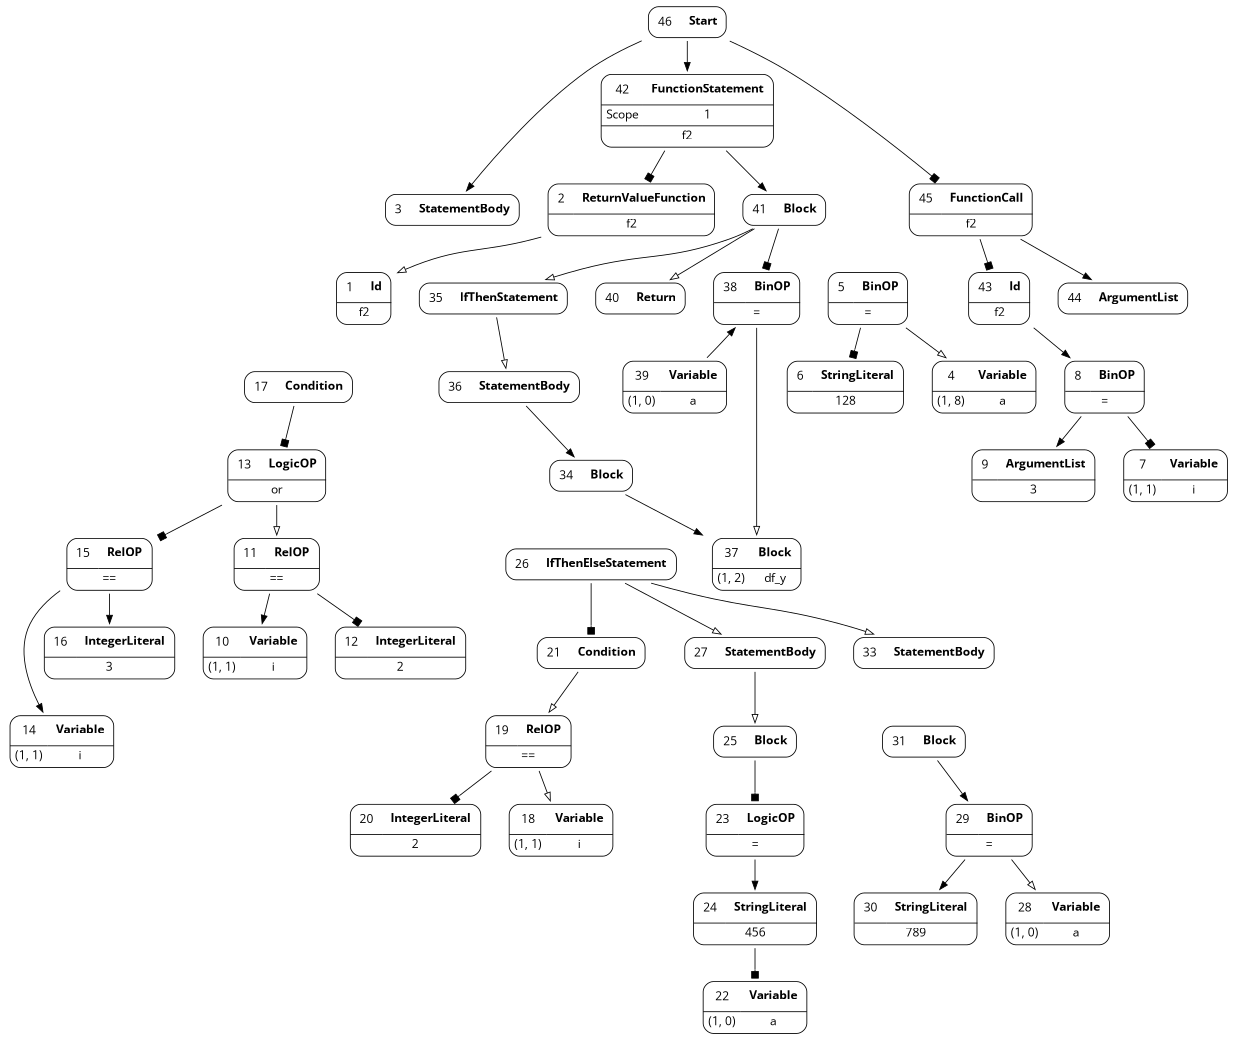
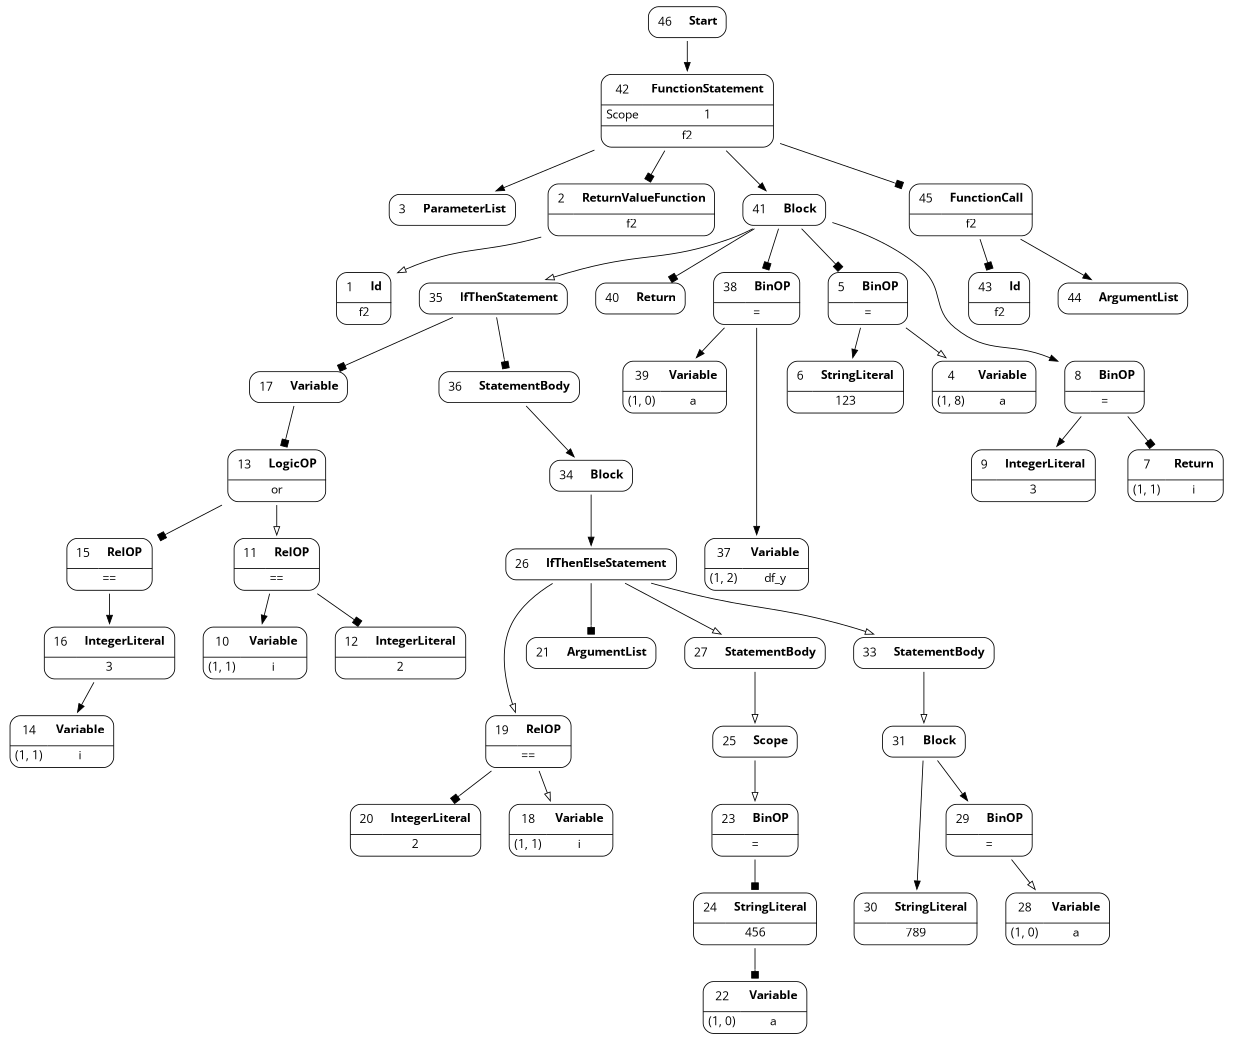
(549, 102) -> (549, 169)
(834, 102) -> (837, 163)
(464, 209) -> (465, 209)
none -> (818, 246)
(716, 252) -> (716, 252)
(500, 339) -> (500, 339)
(858, 339) -> (858, 339)
(1048, 340) -> (938, 299)
none -> (400, 341)
(718, 346) -> (713, 340)
(314, 386) -> (314, 386)
(846, 401) -> (846, 401)
(757, 427) -> (757, 427)
(1046, 464) -> (1046, 464)
(1194, 464) -> (1194, 464)
(660, 513) -> (591, 516)
(775, 553) -> (775, 553)
(25, 643) -> (88, 694)
(607, 652) -> (607, 652)
(566, 689) -> (507, 635)
none -> (924, 693)
(771, 741) -> (771, 741)
(755, 776) -> (755, 776)
(771, 819) -> (771, 819)
(755, 870) -> (755, 870)
(955, 871) -> (920, 821)
